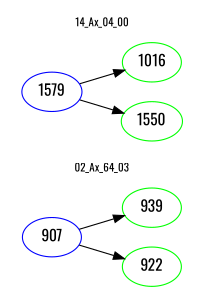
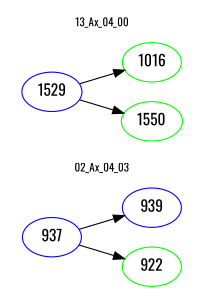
(102, 24) -> (102, 24)
(52, 92) -> (52, 92)
(102, 169) -> (102, 169)
(152, 208) -> (152, 208)
(52, 237) -> (52, 237)
